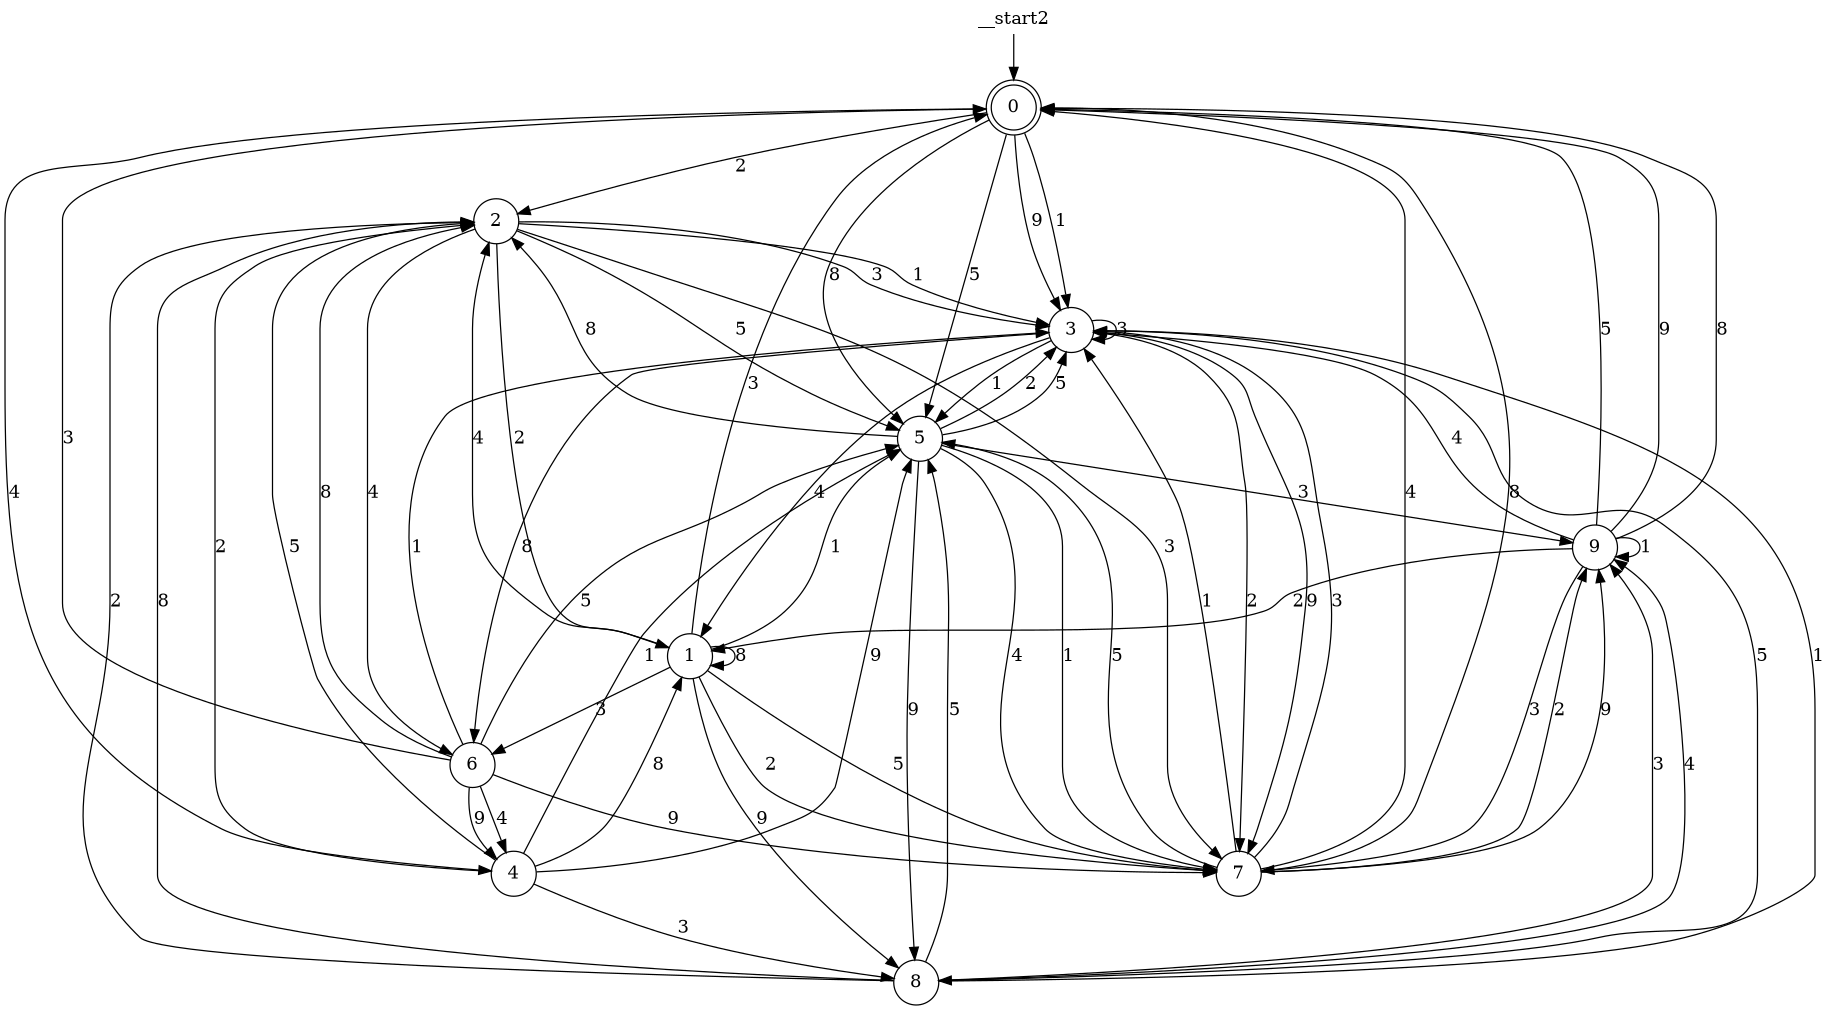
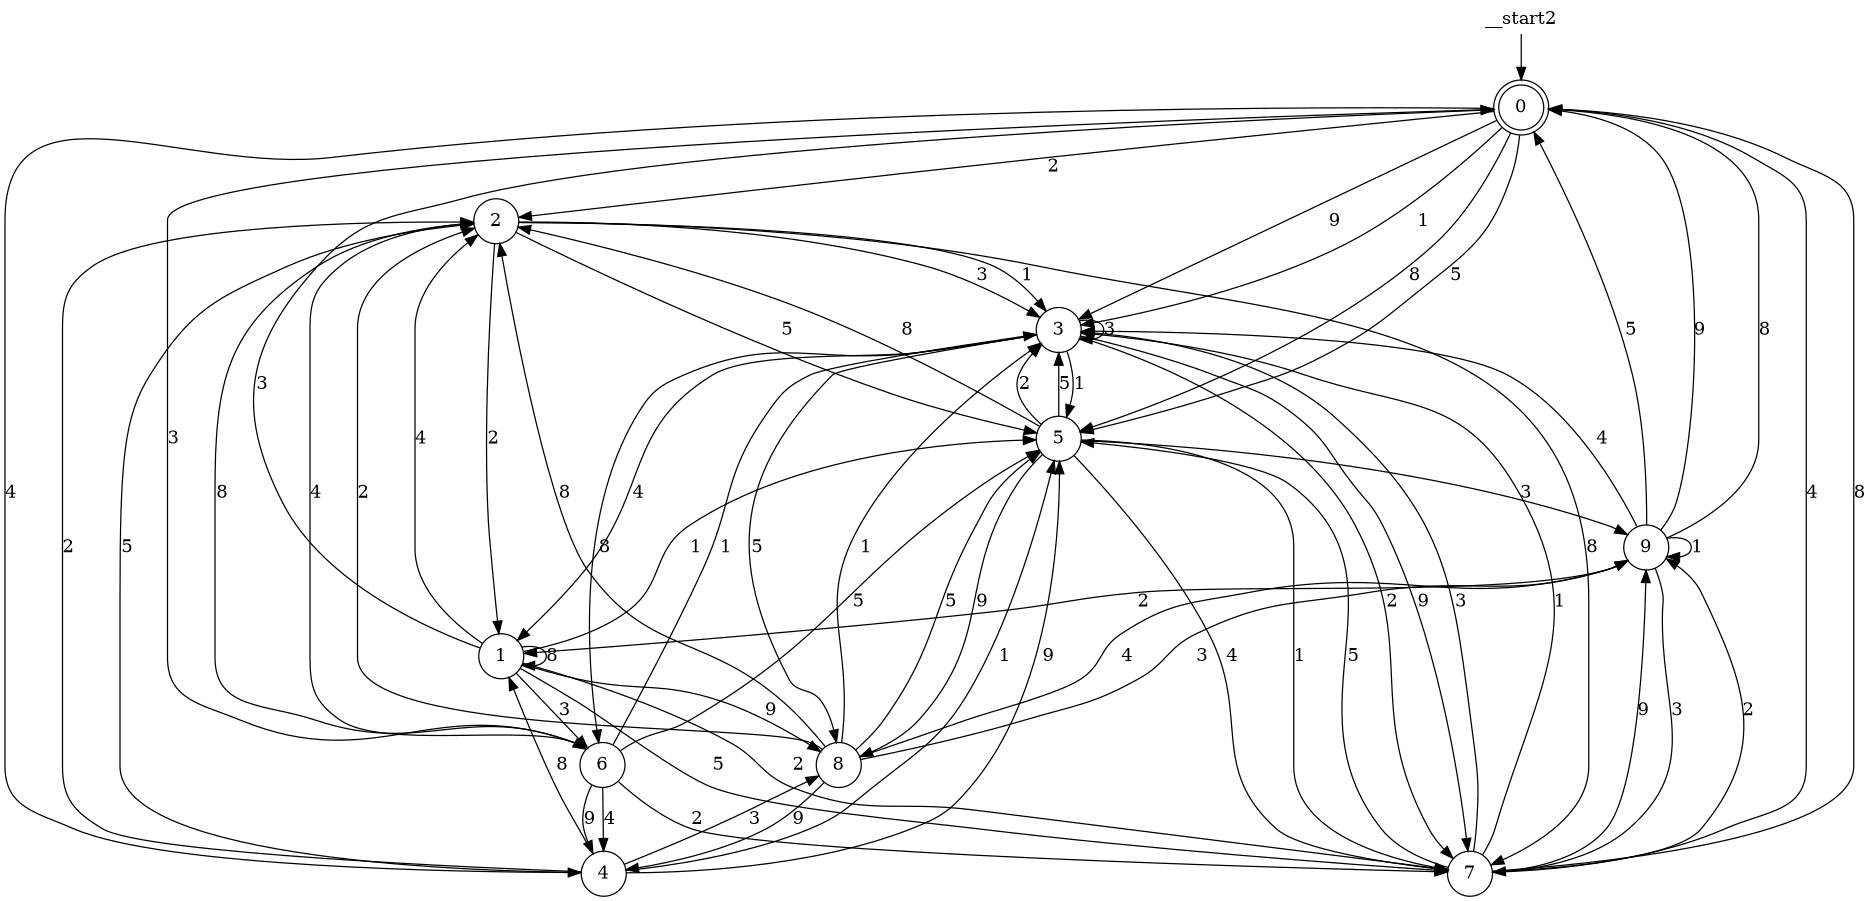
(1170, 548) -> (1592, 548)
(674, 819) -> (698, 819)
none -> (729, 845)
